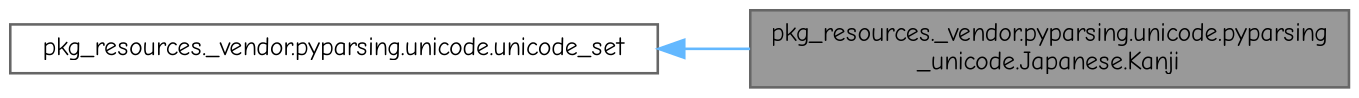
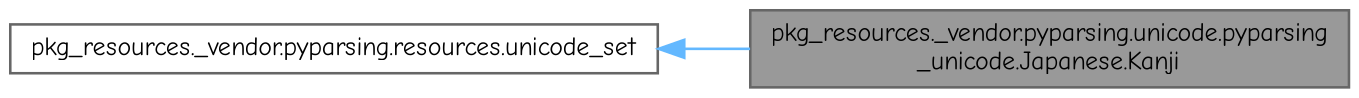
(334, 49) -> (334, 49)
